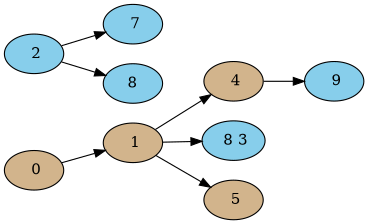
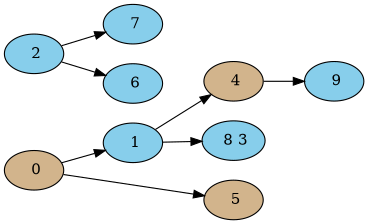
(133, 83) -> (133, 83)
(133, 143) -> (133, 143)
(178, 169) -> (128, 184)
